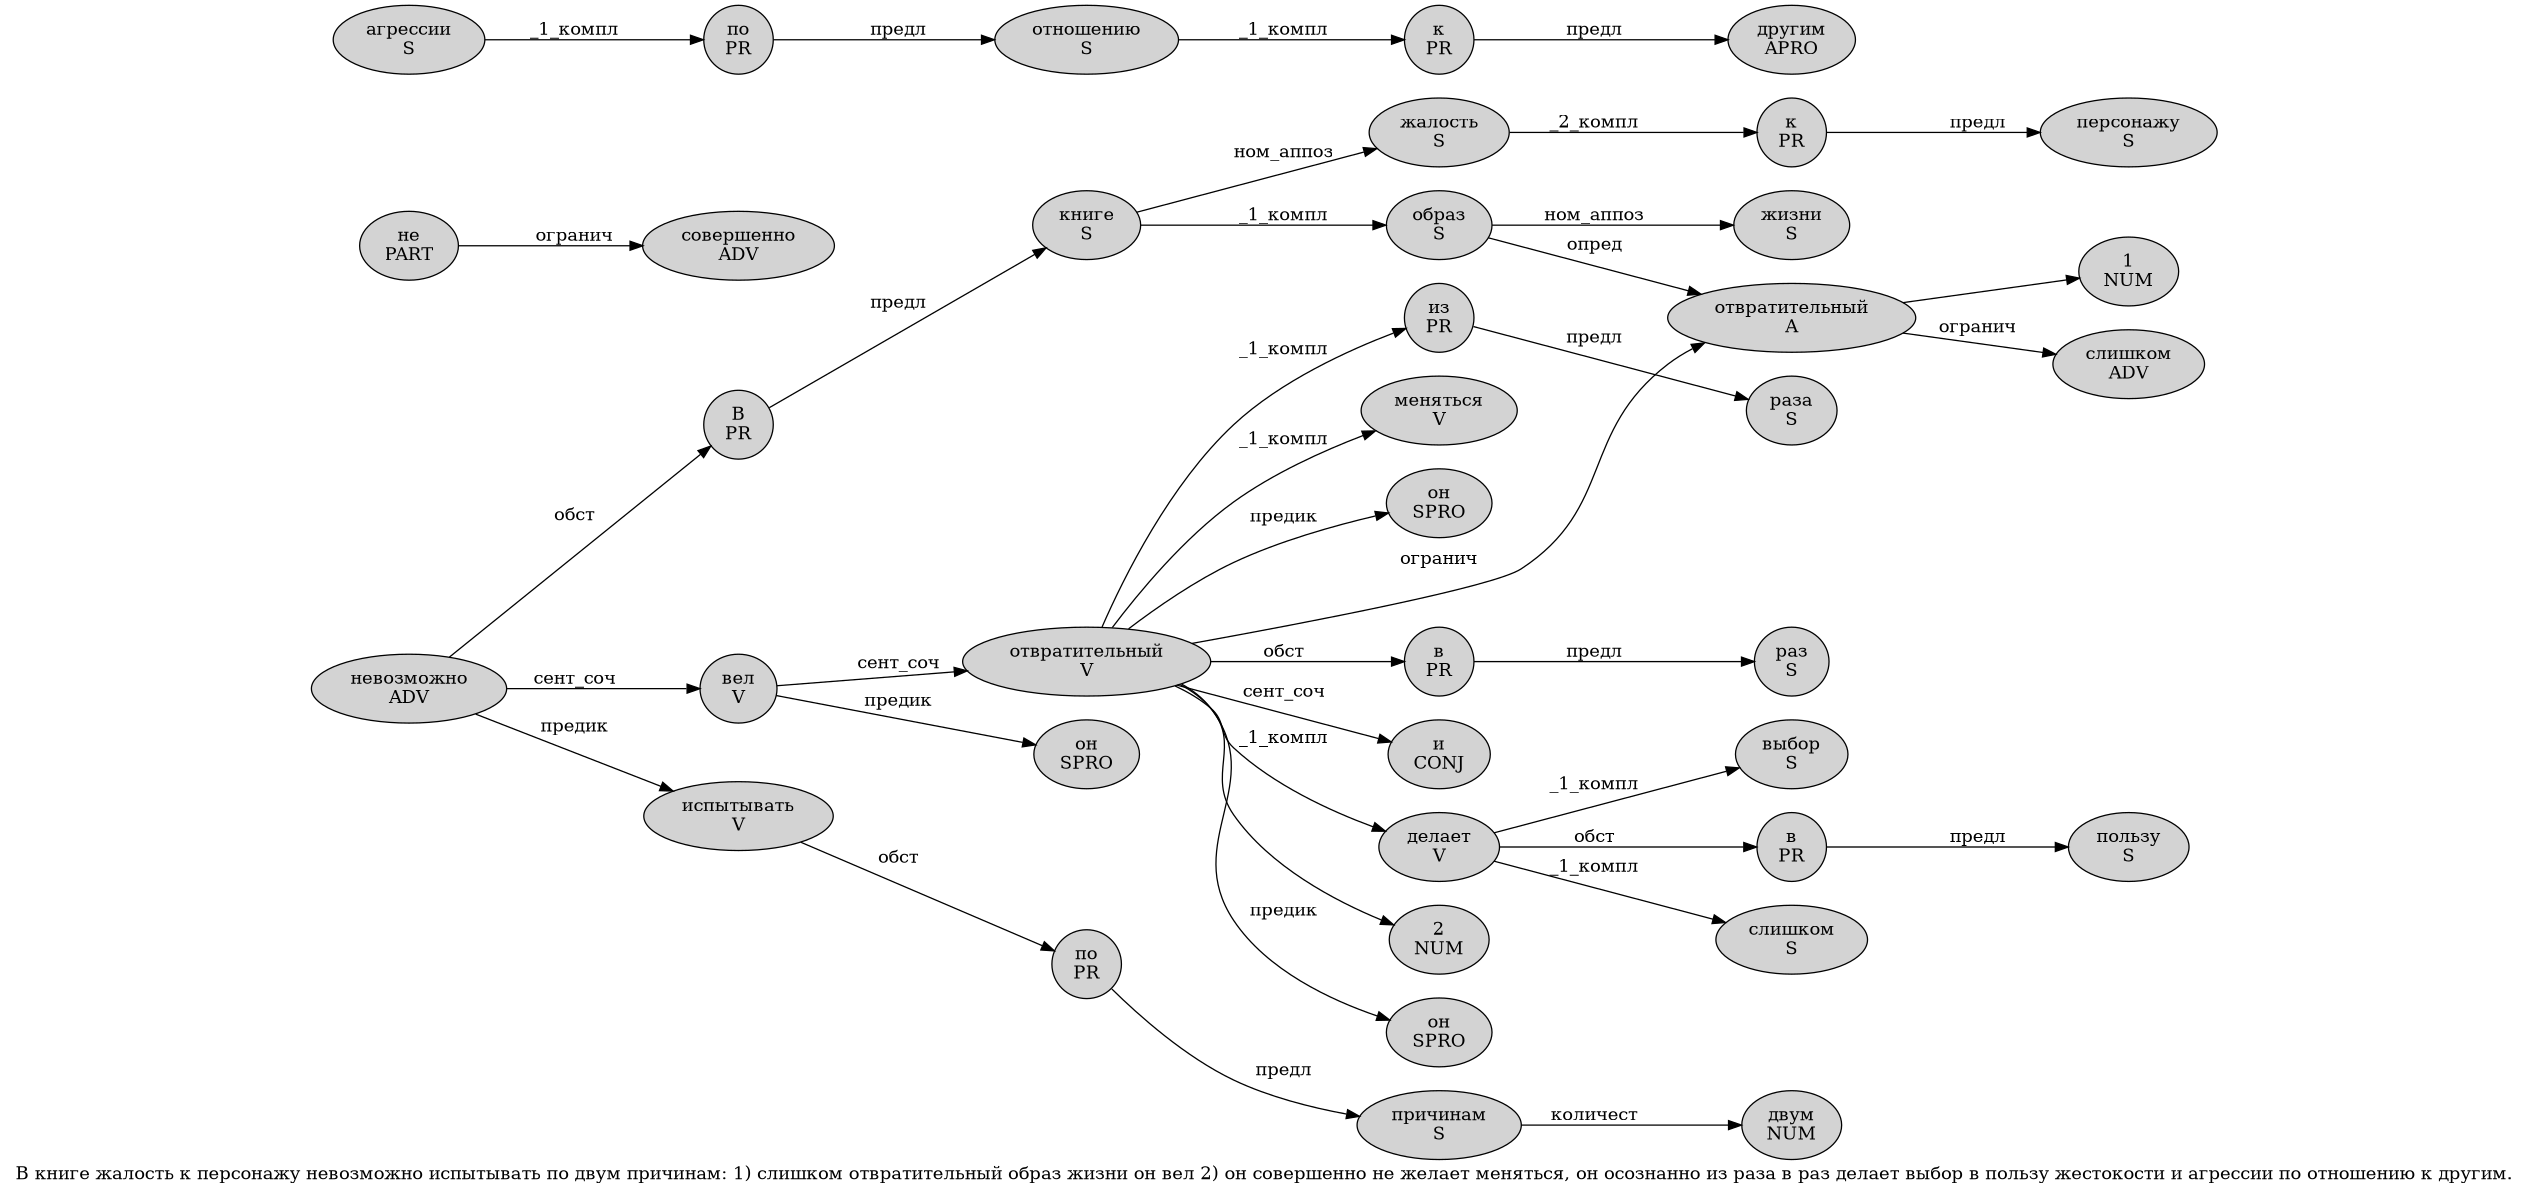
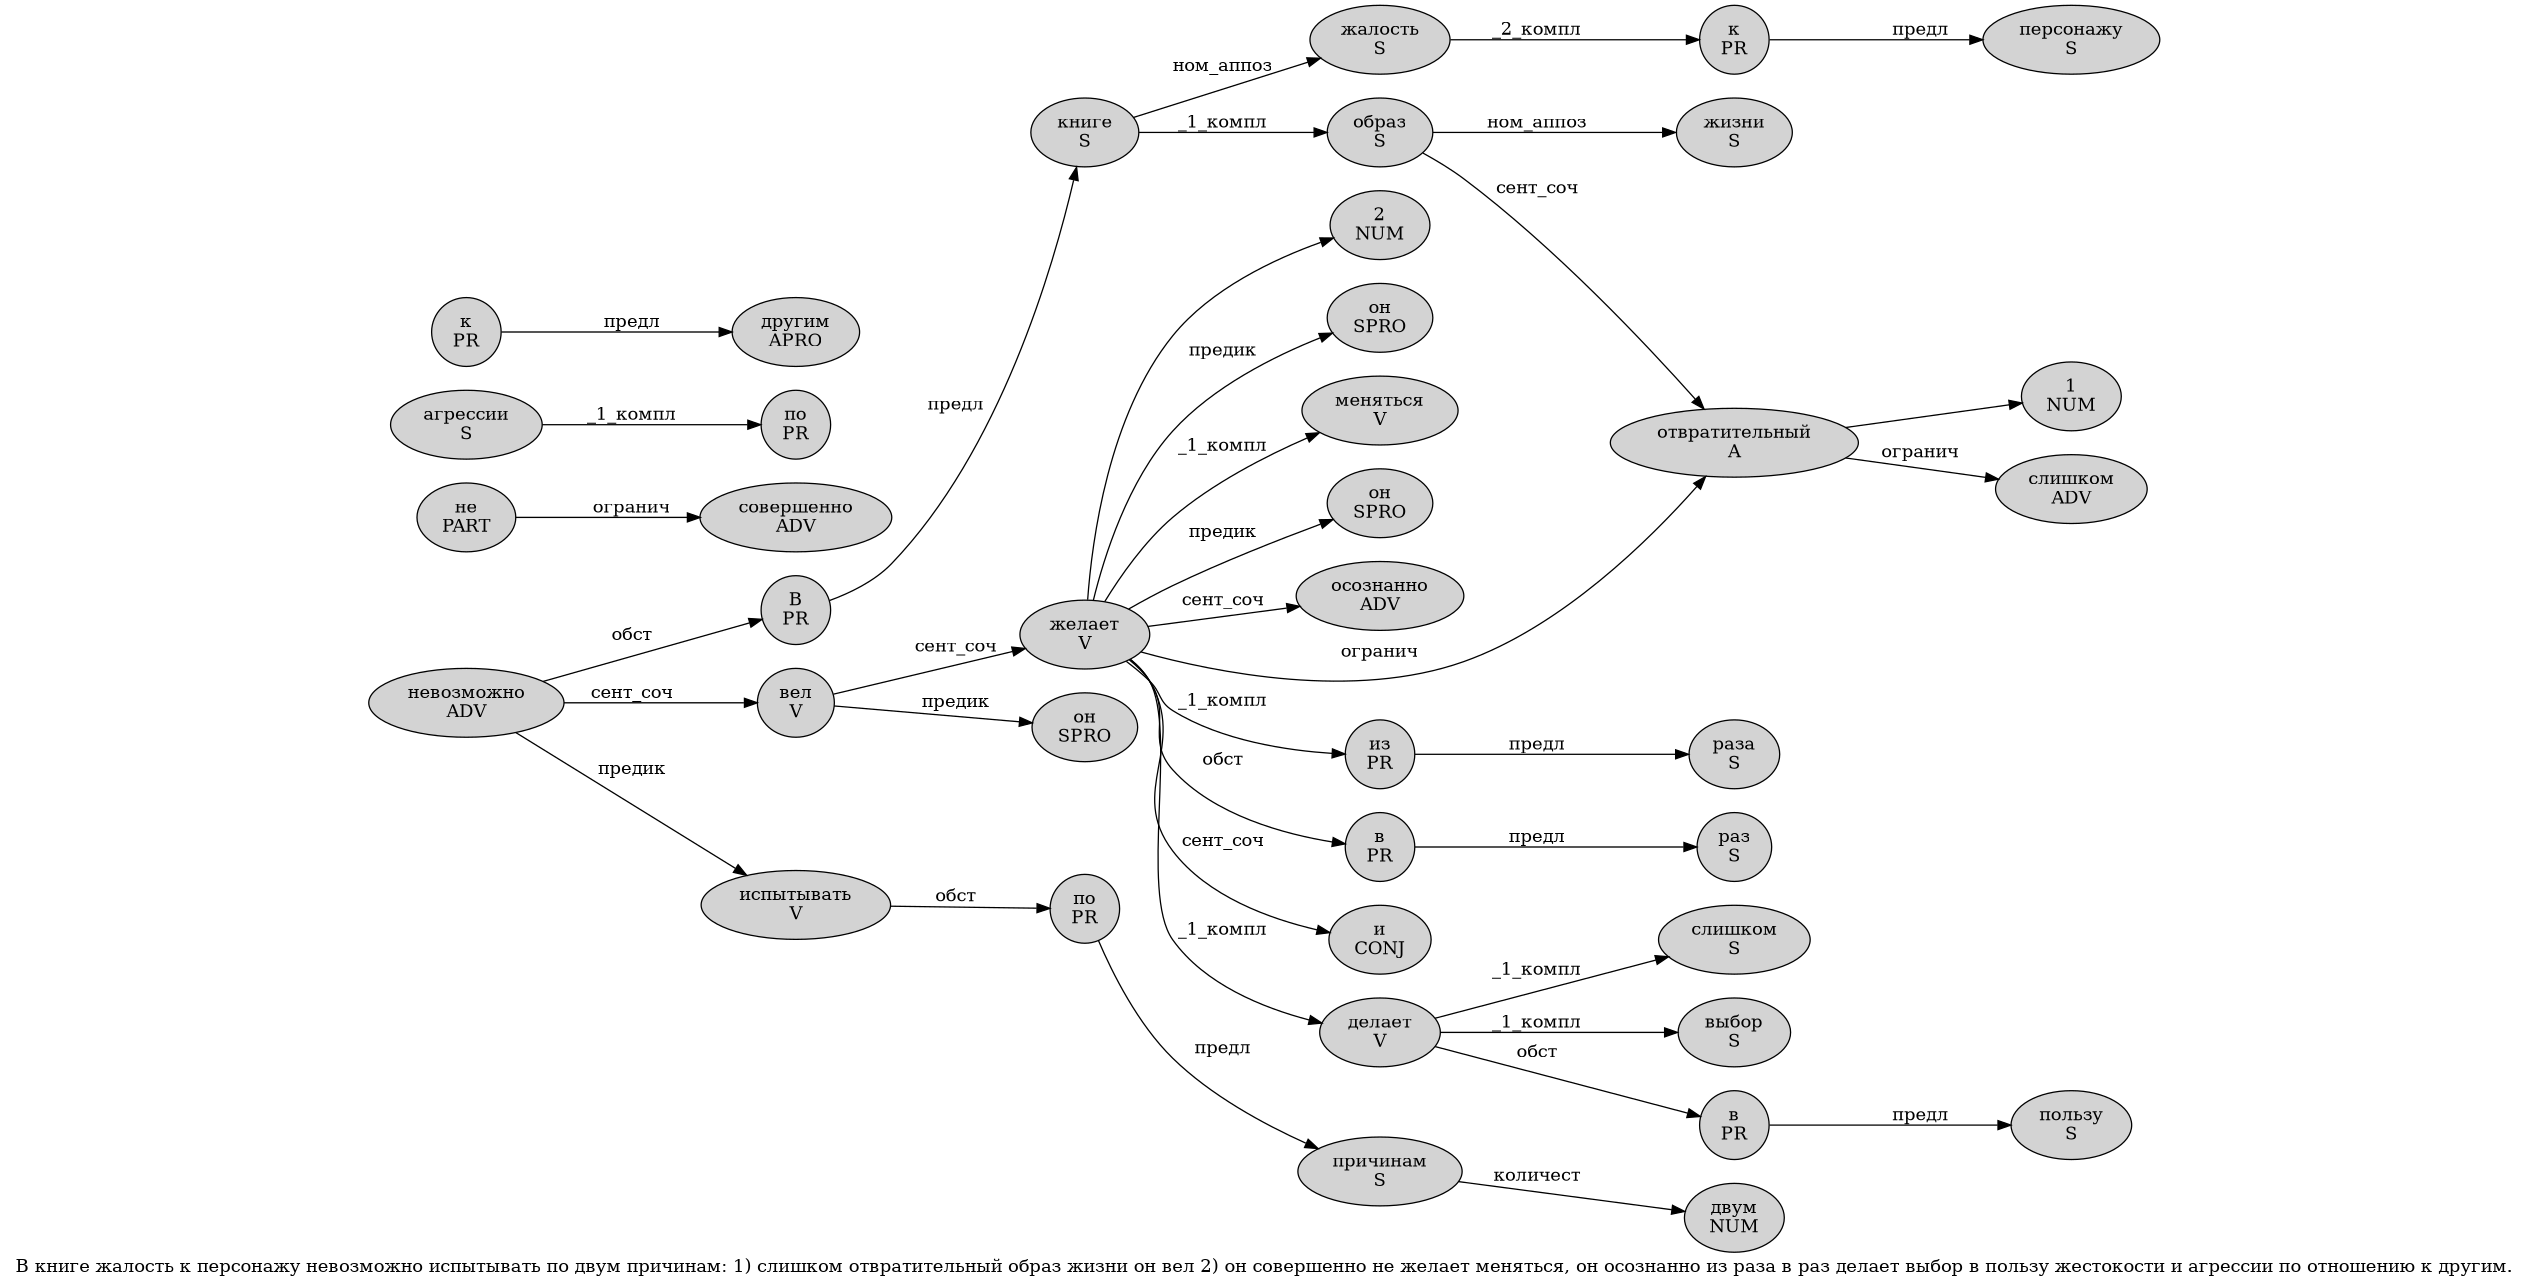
(1087, 40) -> none
(1595, 245) -> (1537, 188)
none -> (1380, 596)
(1087, 662) -> (1085, 635)
